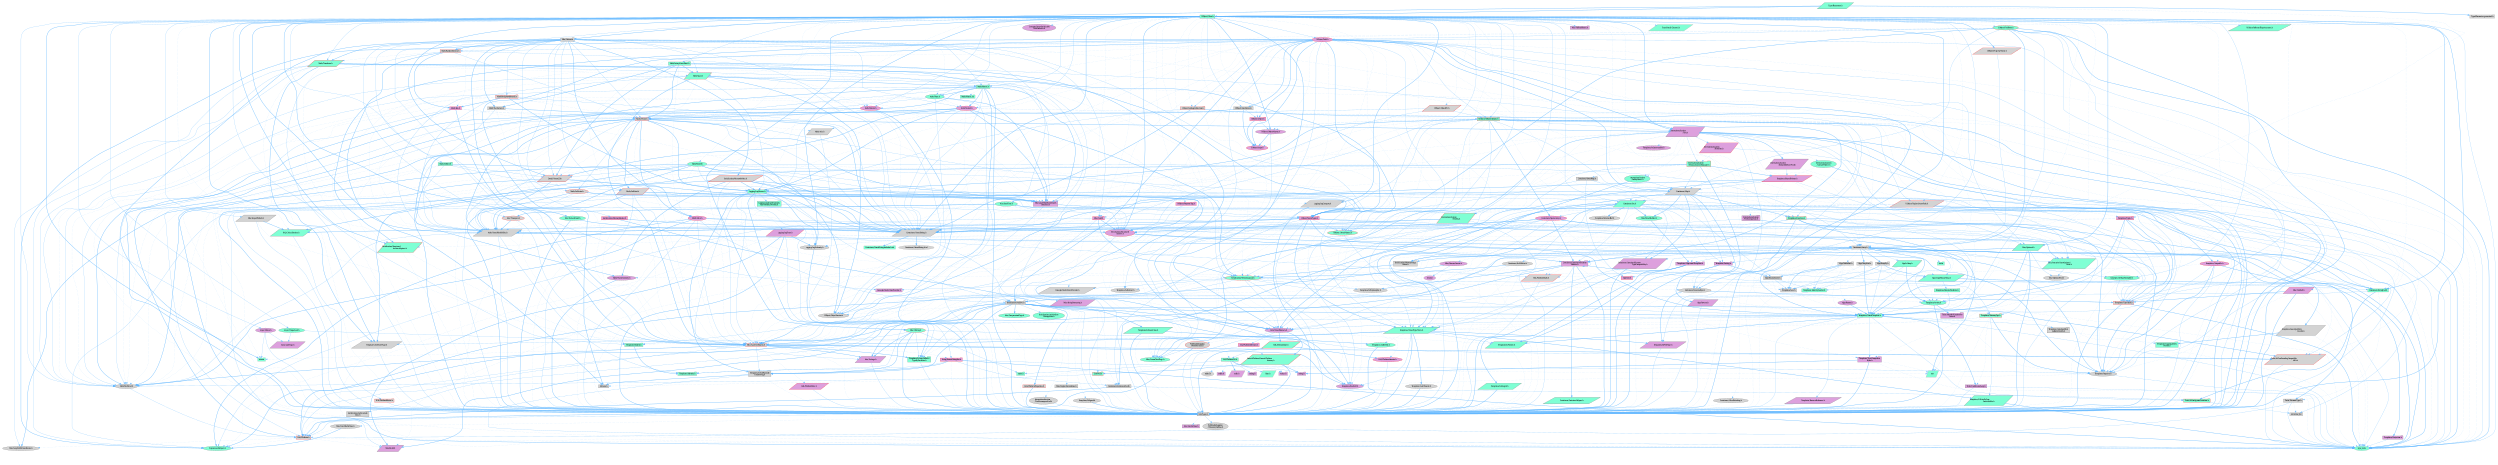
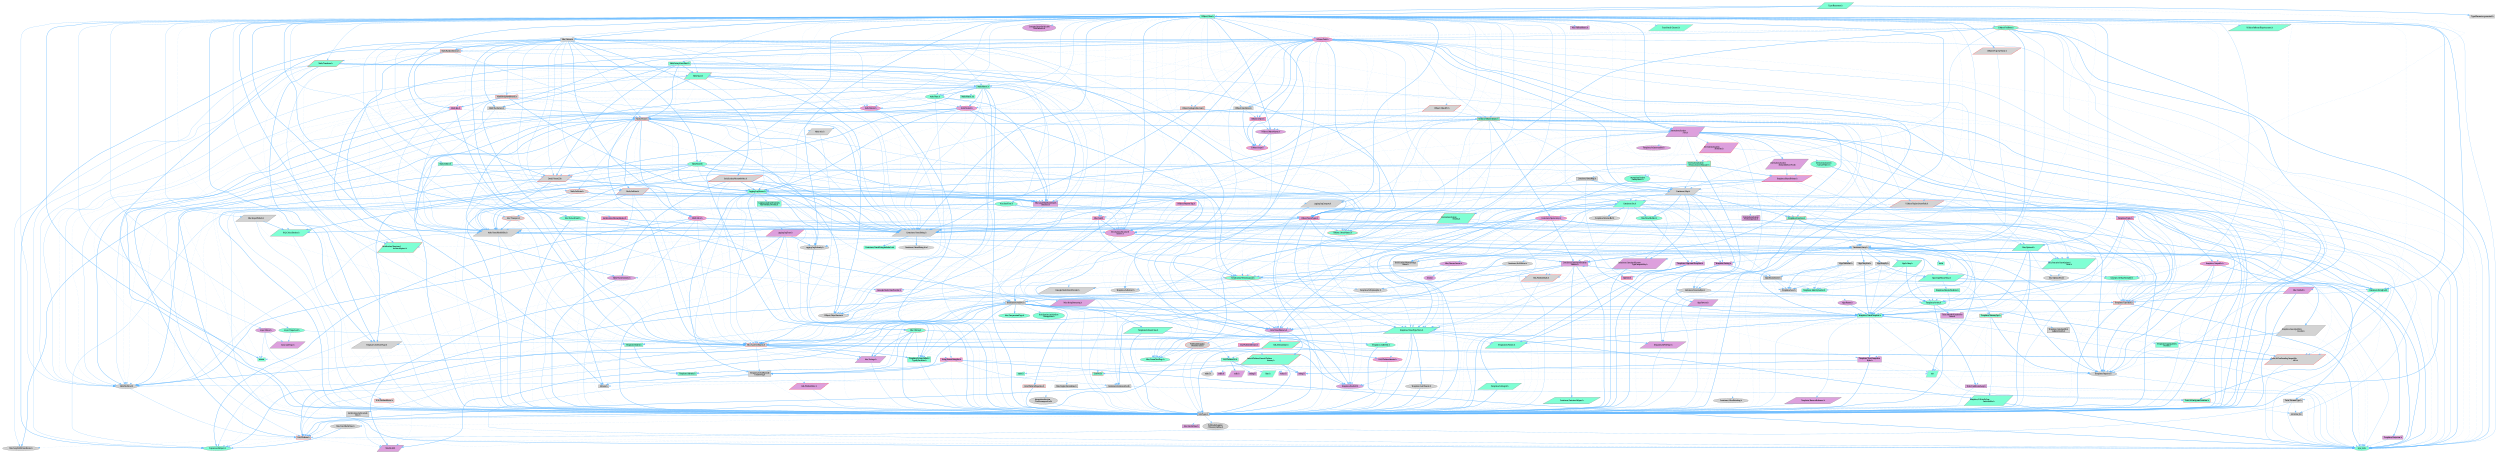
(394, 45) -> (649, 87)
(1637, 186) -> (1637, 186)
(968, 352) -> (1080, 334)
(1087, 401) -> none
